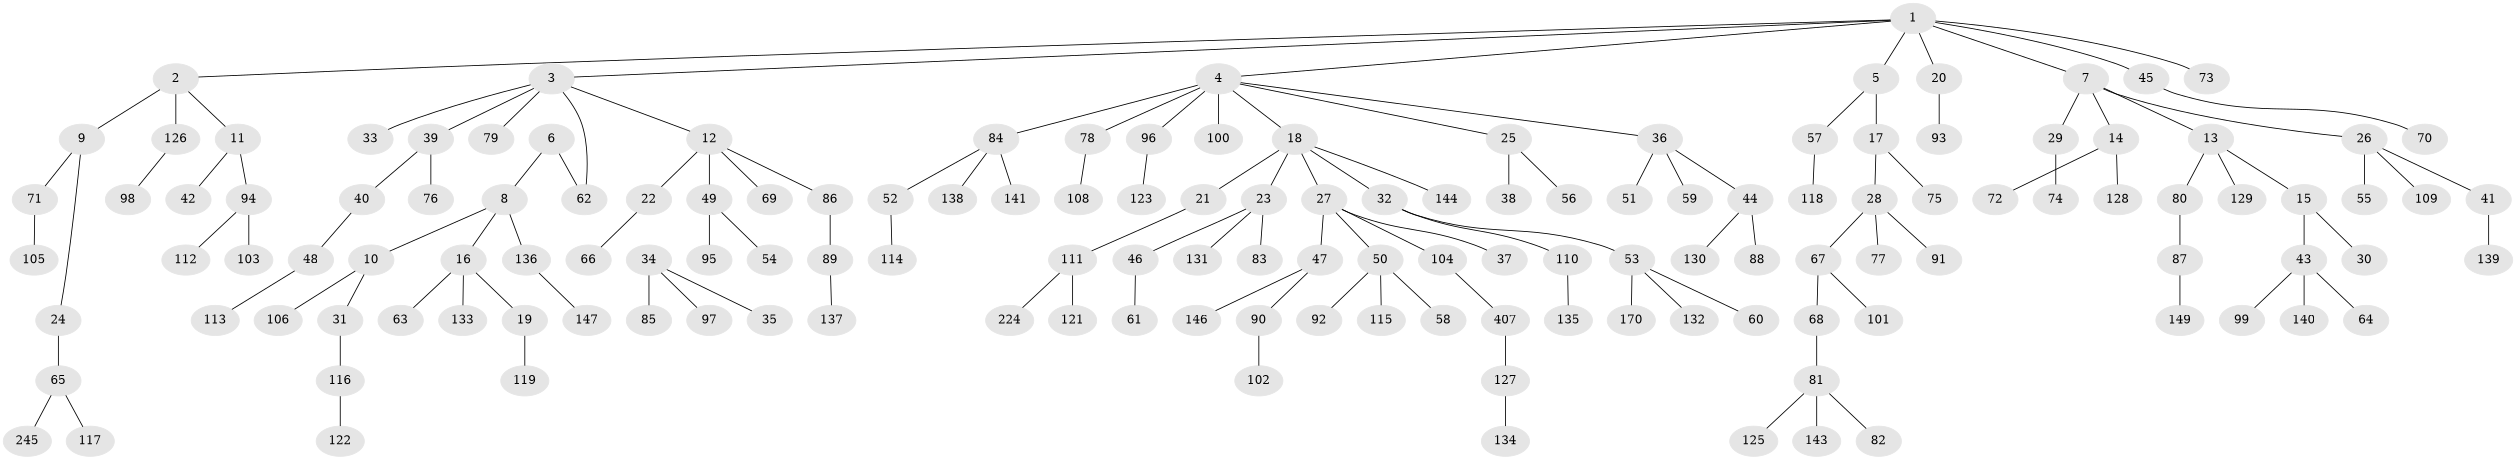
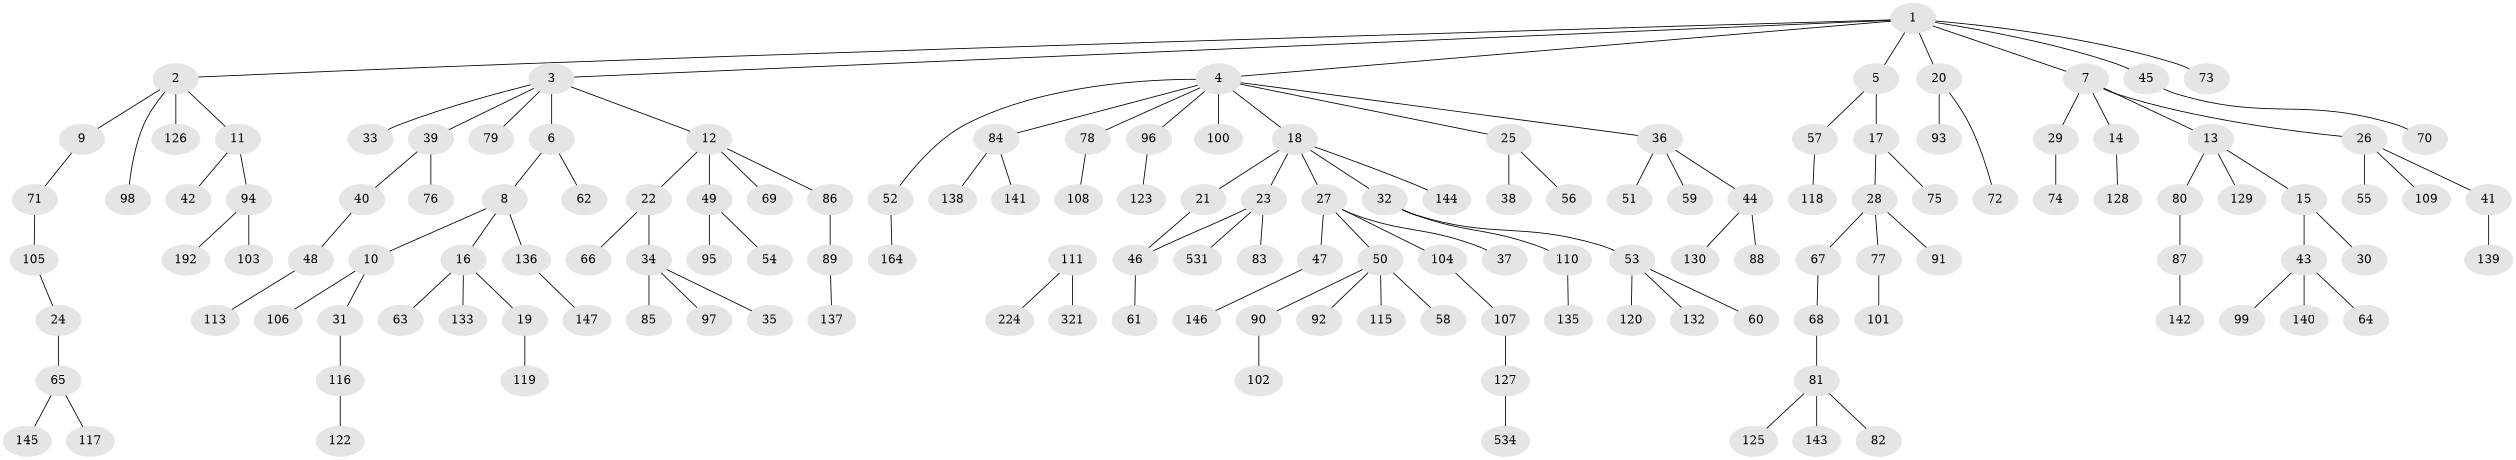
(585, 136) -> (552, 109)
(2062, 166) -> (1975, 137)
(152, 169) -> (140, 135)
(943, 169) -> (1034, 99)
(72, 230) -> (46, 290)
none -> (649, 230)
(1139, 230) -> (1169, 230)
(186, 260) -> (186, 260)
(892, 260) -> (892, 260)
(1198, 260) -> (1198, 260)
(1289, 290) -> (1320, 290)
(1848, 290) -> (1879, 290)
(1073, 320) -> (1073, 320)
(1505, 320) -> (1505, 320)
(1631, 320) -> (1631, 320)
(2180, 320) -> (2180, 320)
(27, 441) -> (27, 441)
(1505, 441) -> (1505, 441)
